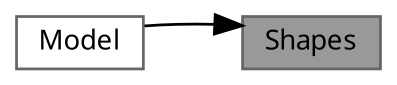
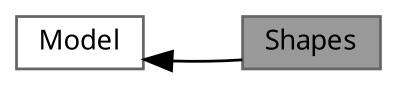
(179, 24) -> (207, 61)
